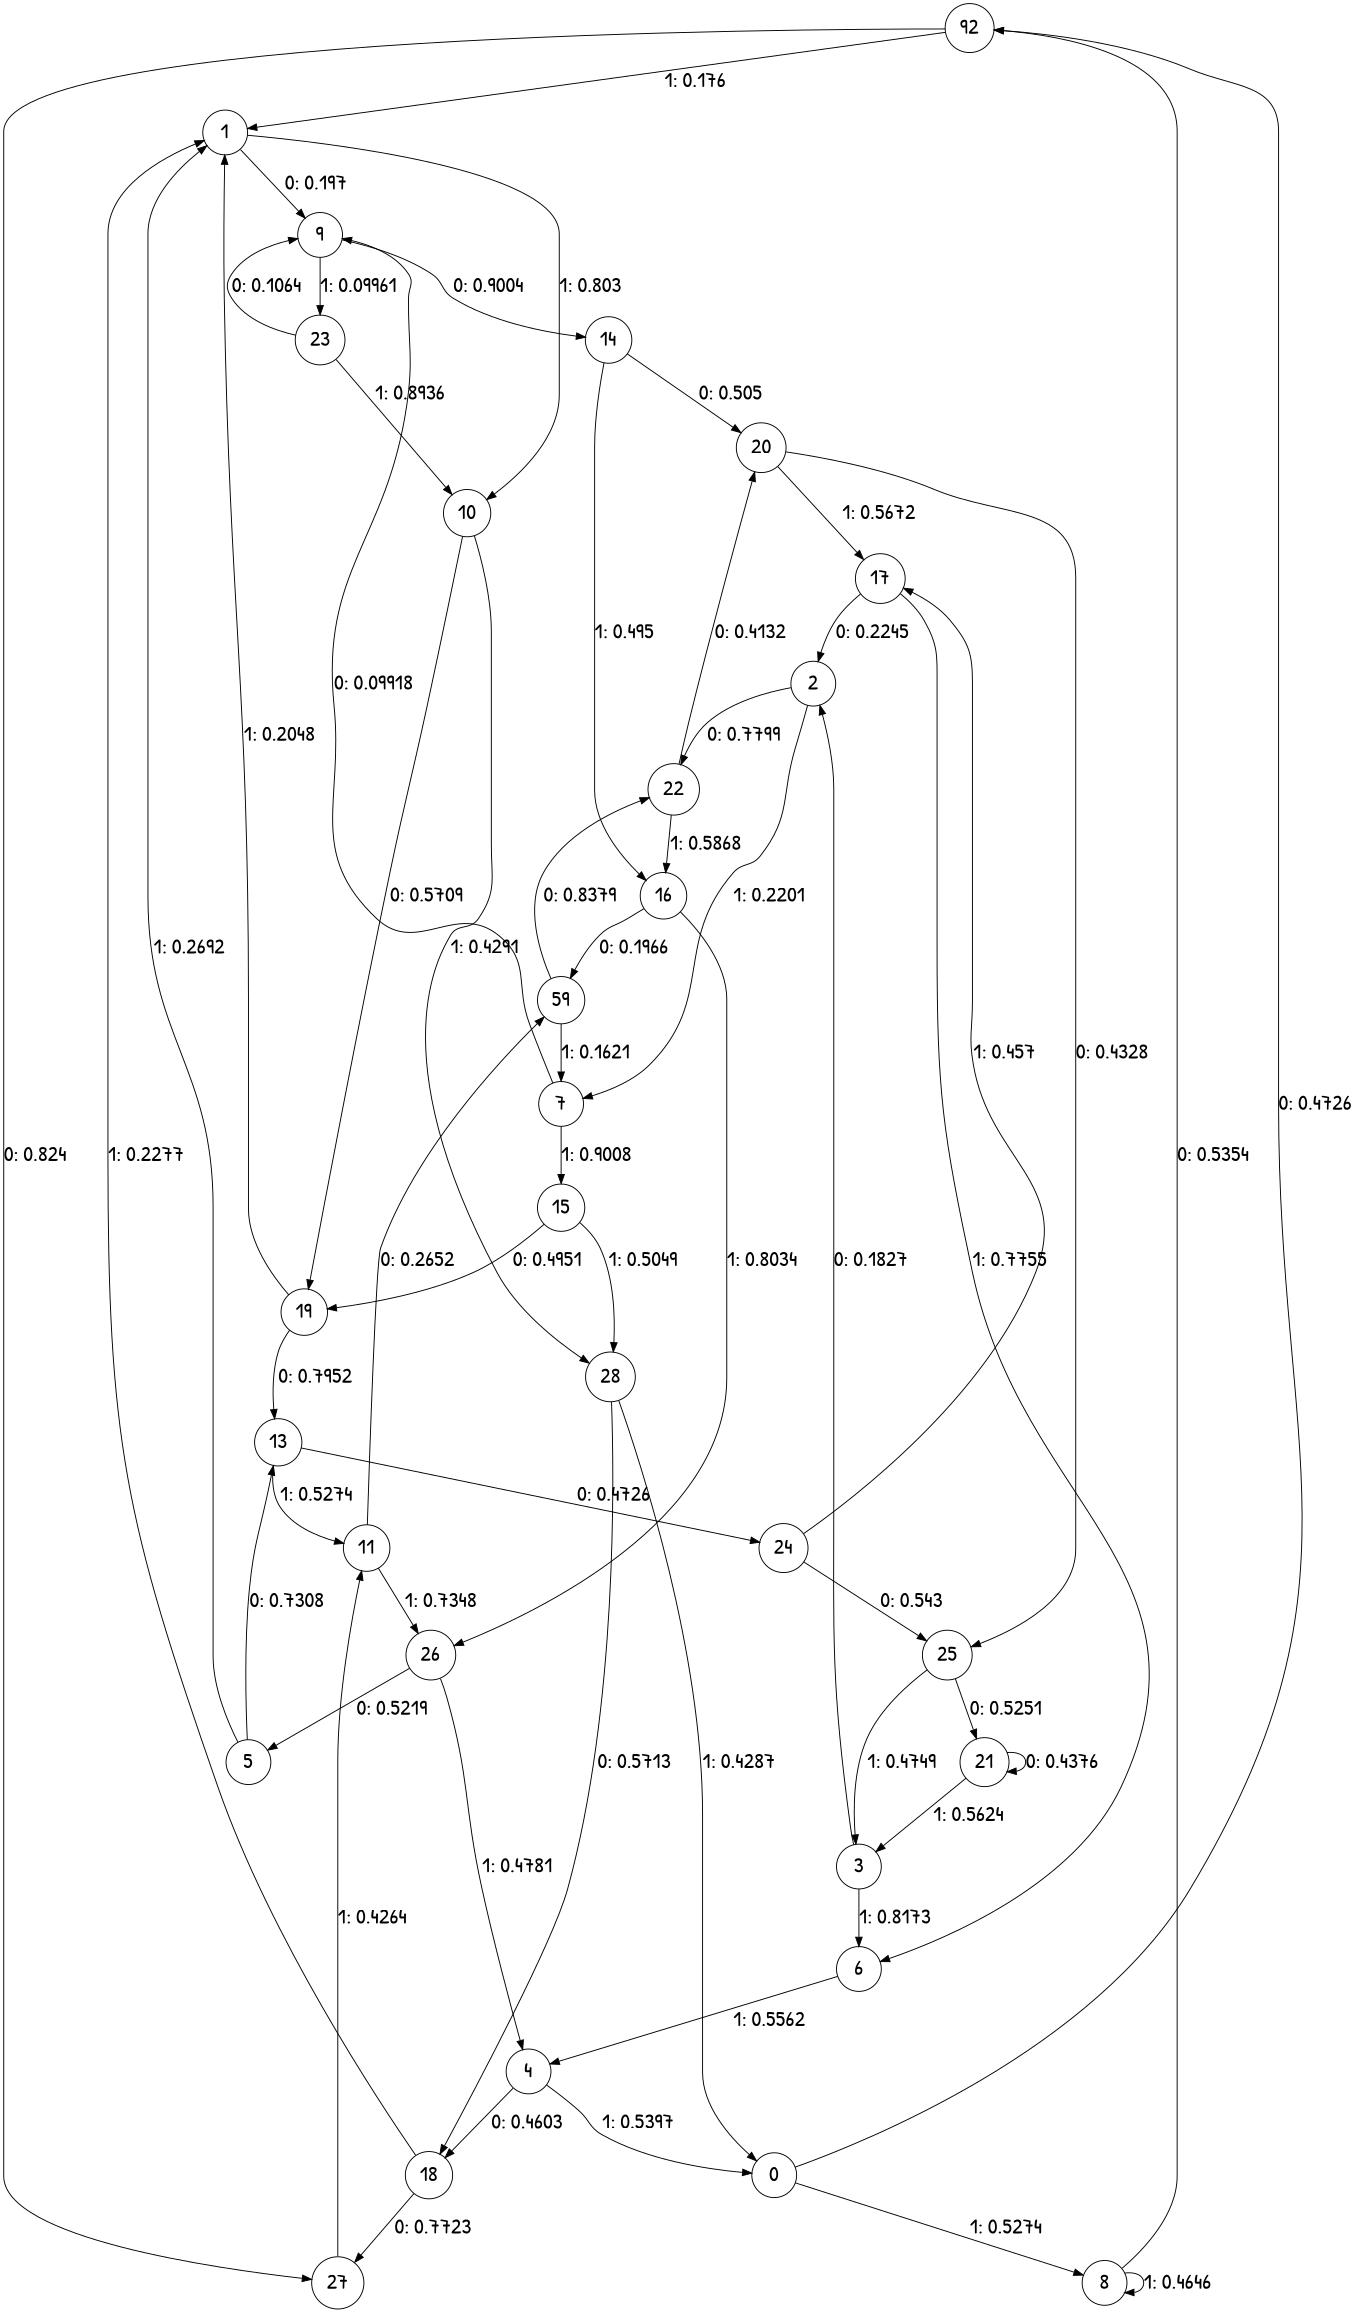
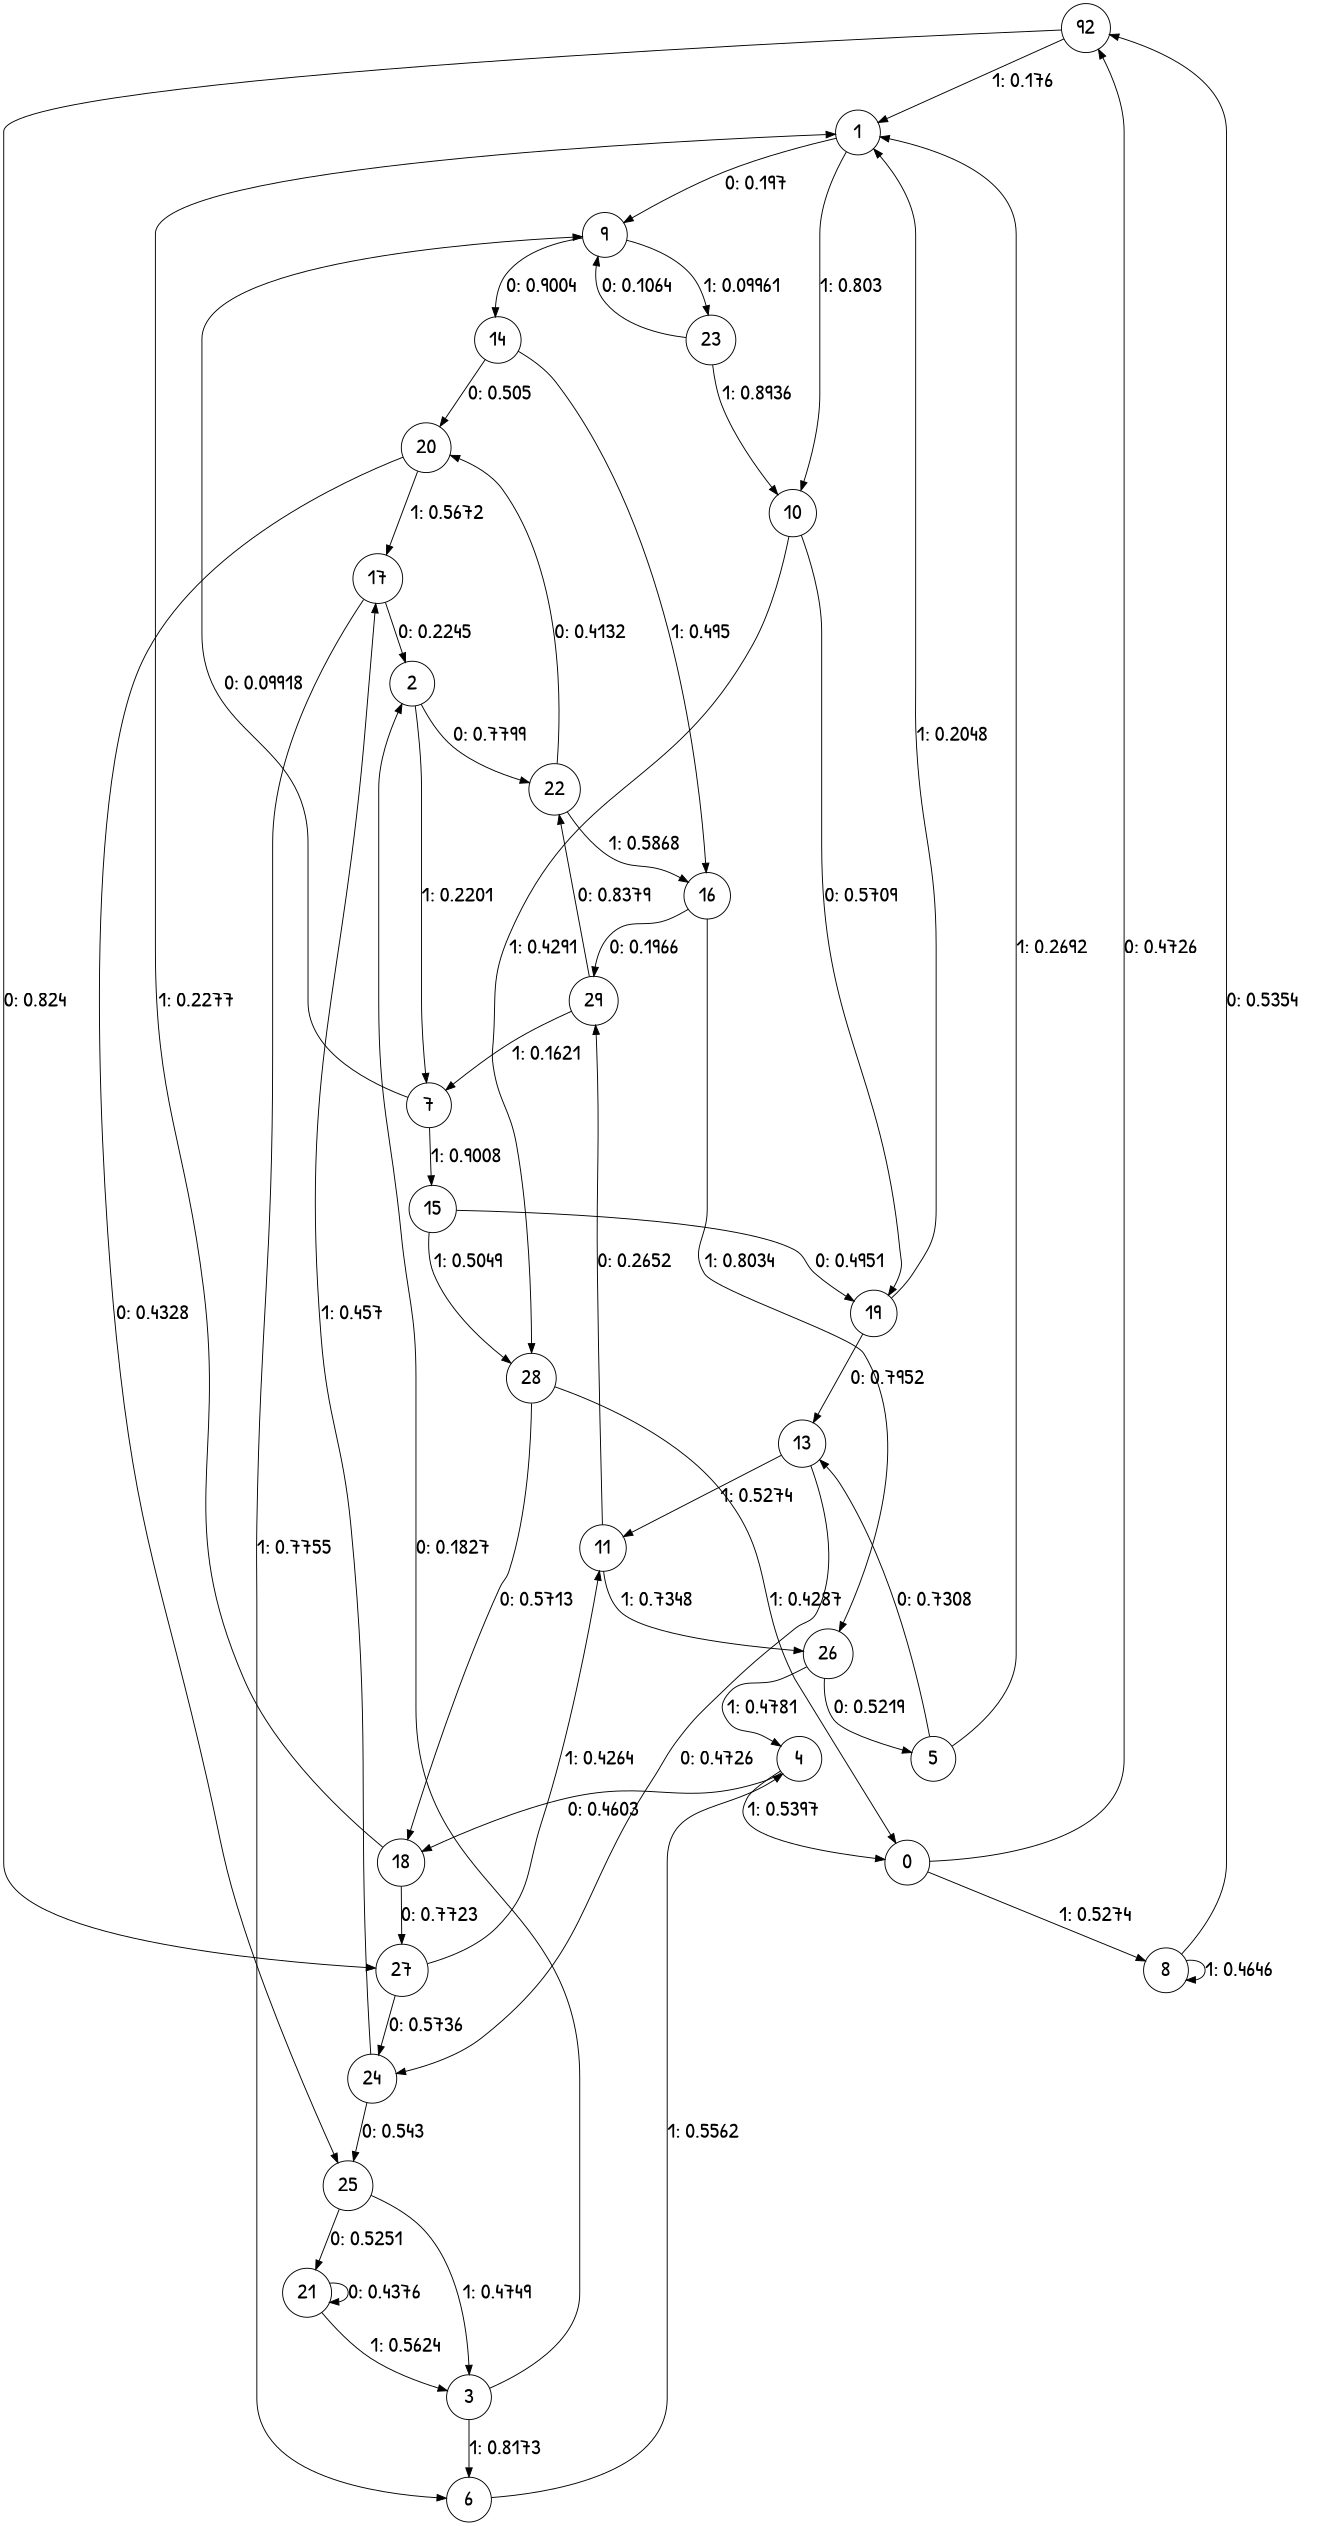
(561, 1000) -> (594, 1001)
none -> (388, 2021)
